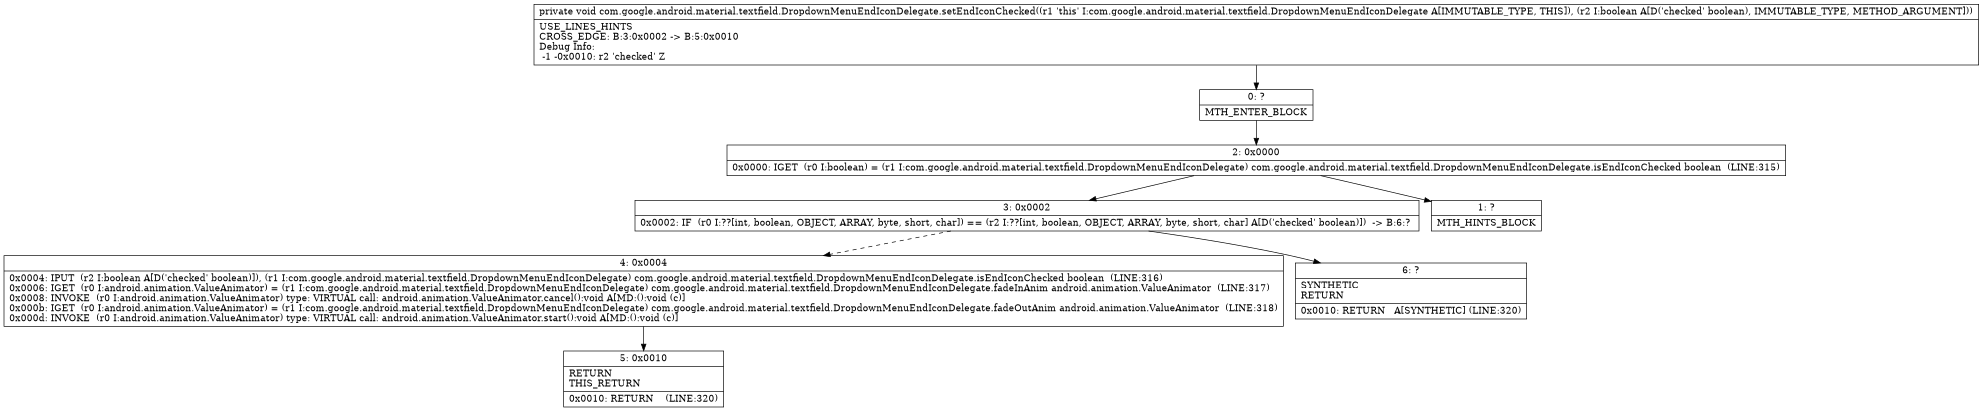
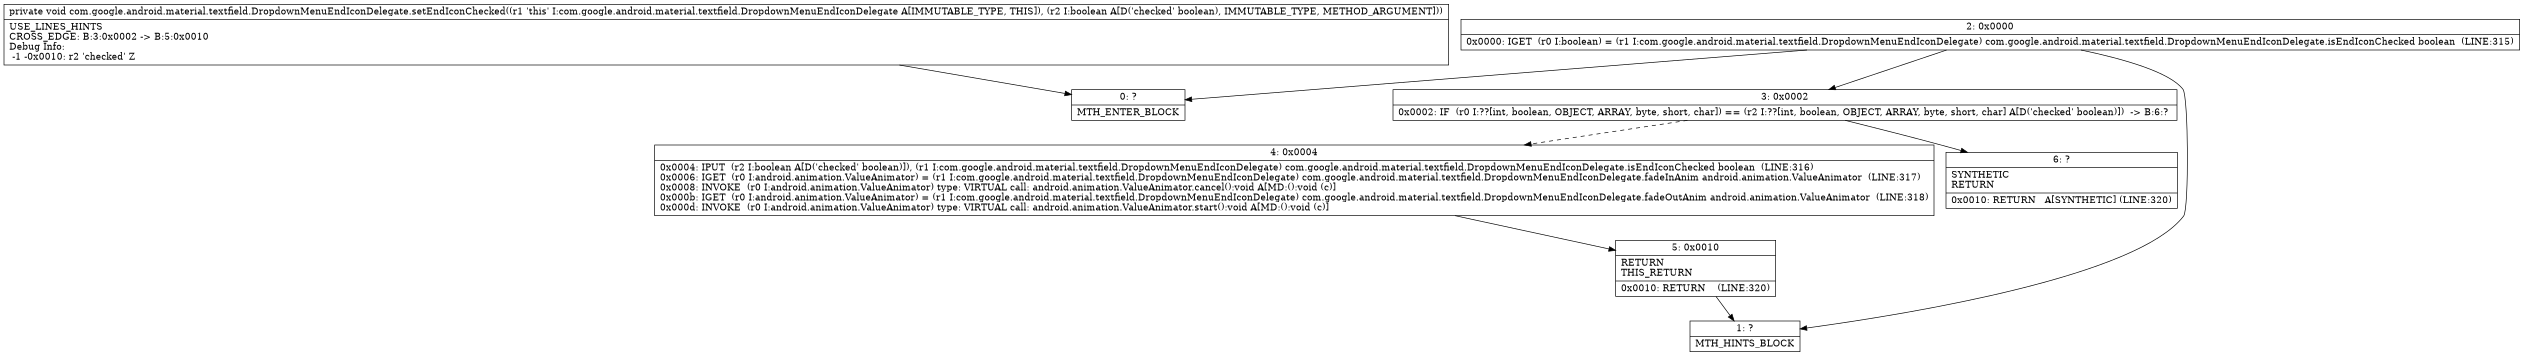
(1256, 129) -> (1499, 75)
none -> (1723, 306)
